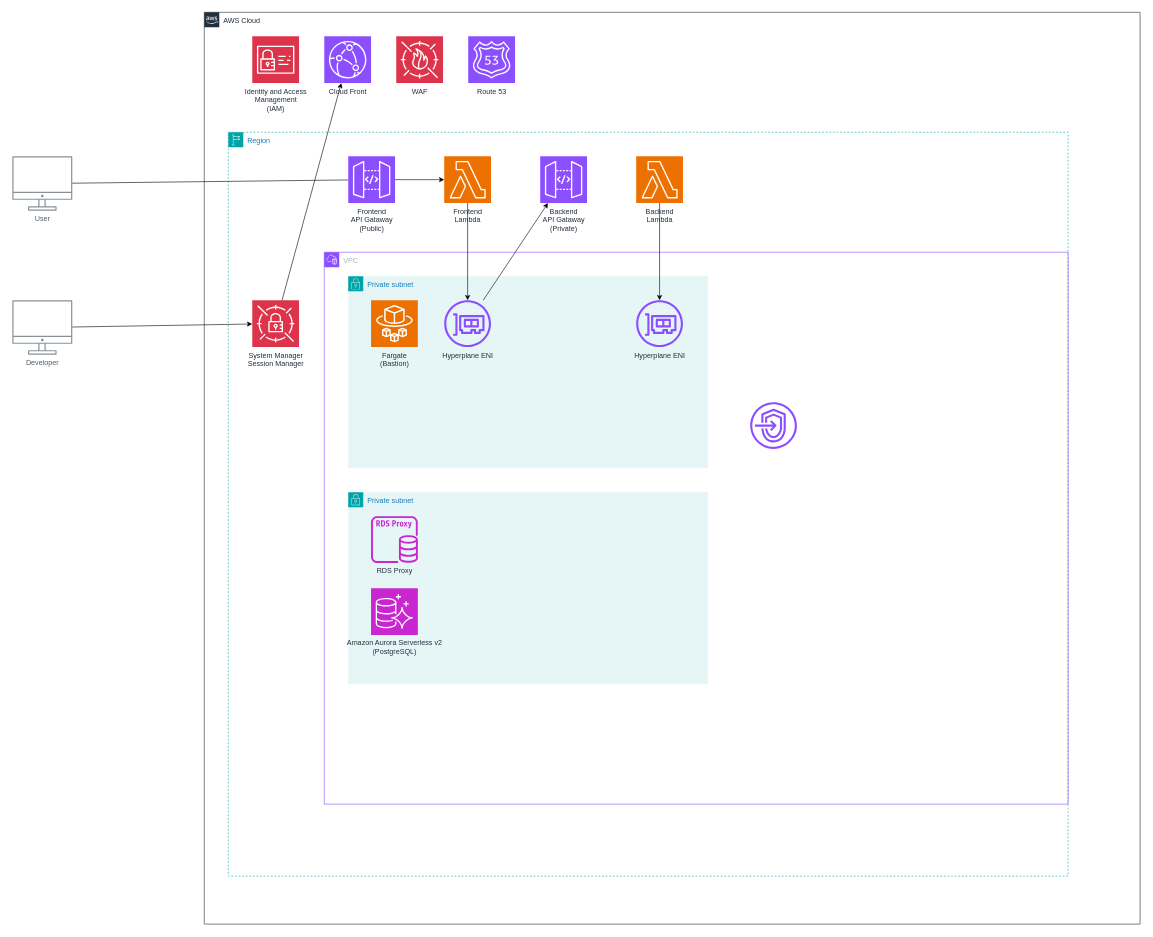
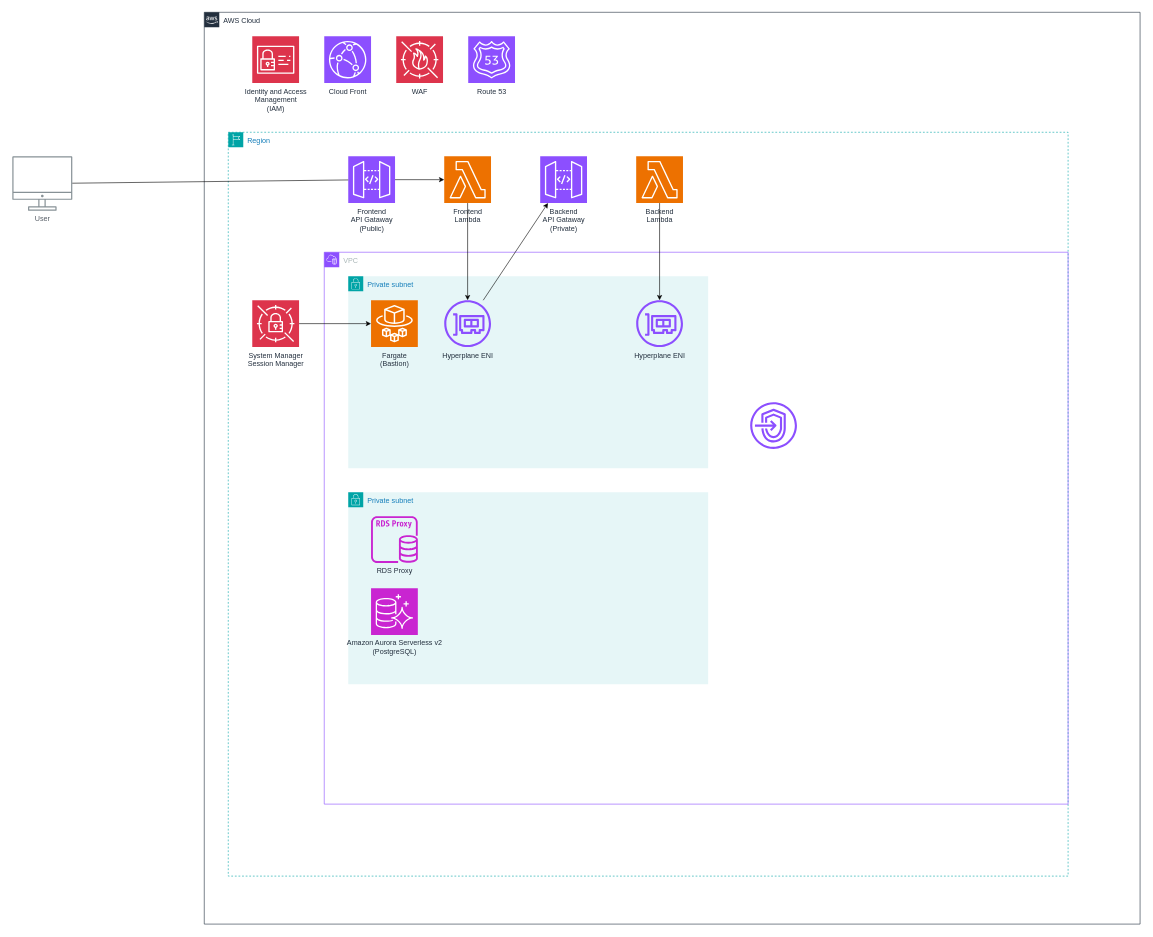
(311, 194) -> (333, 324)
(102, 327) -> none
(42, 328) -> none
